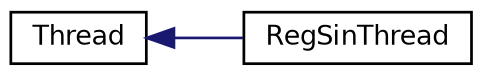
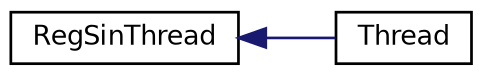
(209, 38) -> (301, 38)
